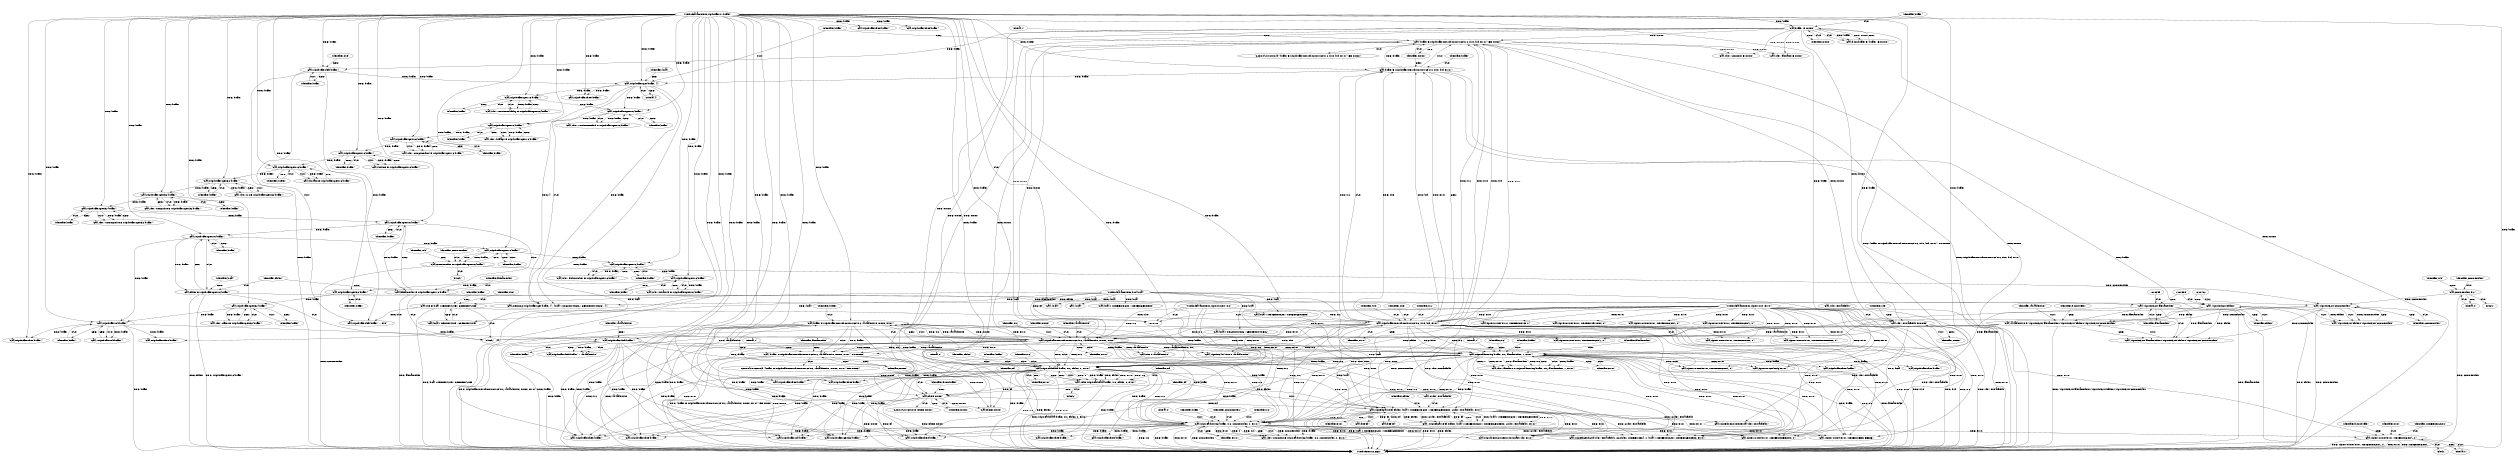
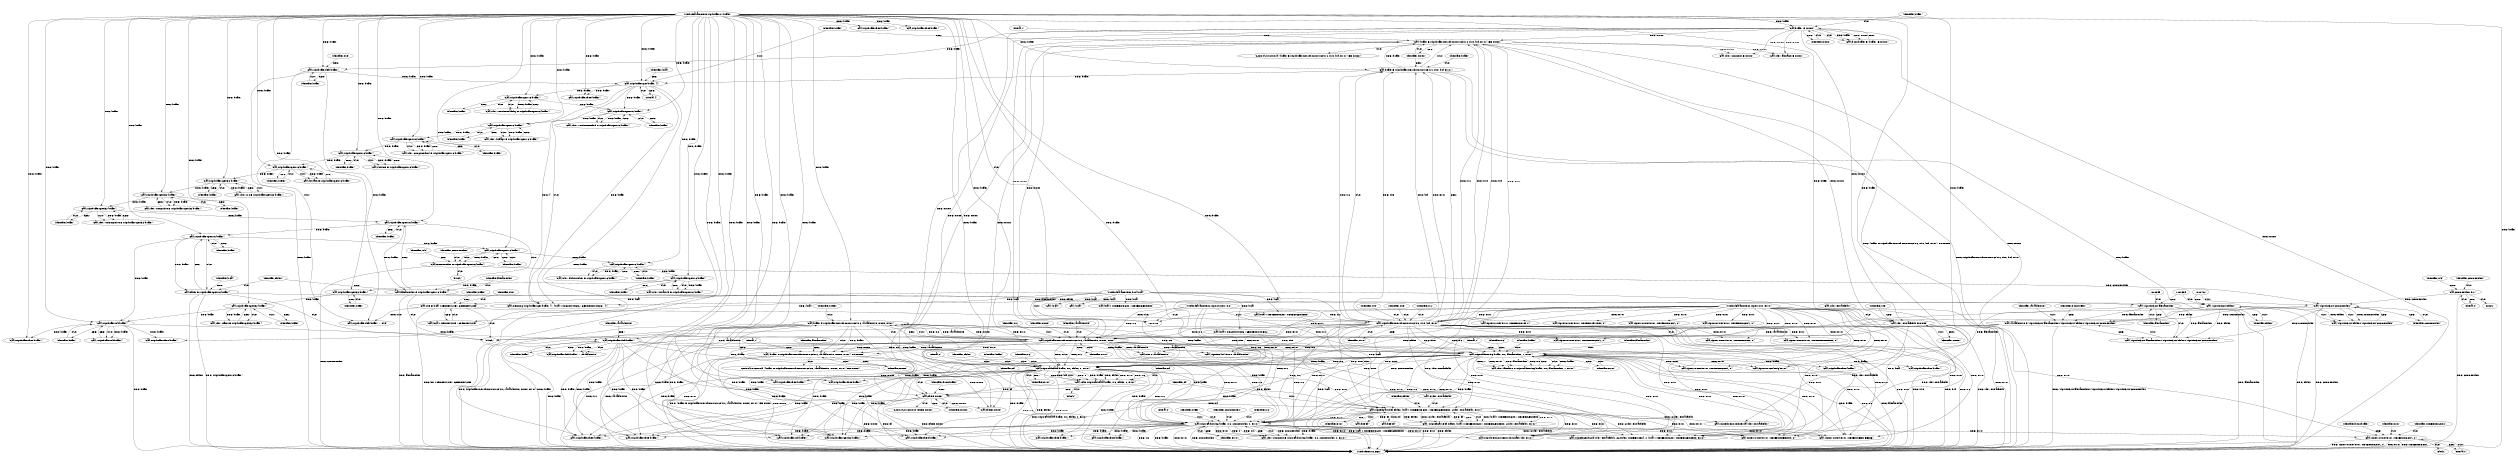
(1037, 306) -> (1037, 306)
none -> (1337, 342)
(1332, 354) -> (1317, 395)
(1184, 357) -> (1179, 354)
(1062, 375) -> (1062, 375)
(447, 382) -> (447, 382)
